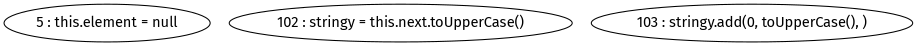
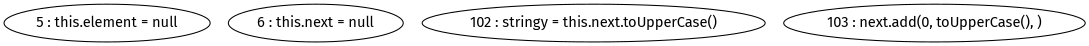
none -> (316, 23)
(752, 23) -> (934, 23)
